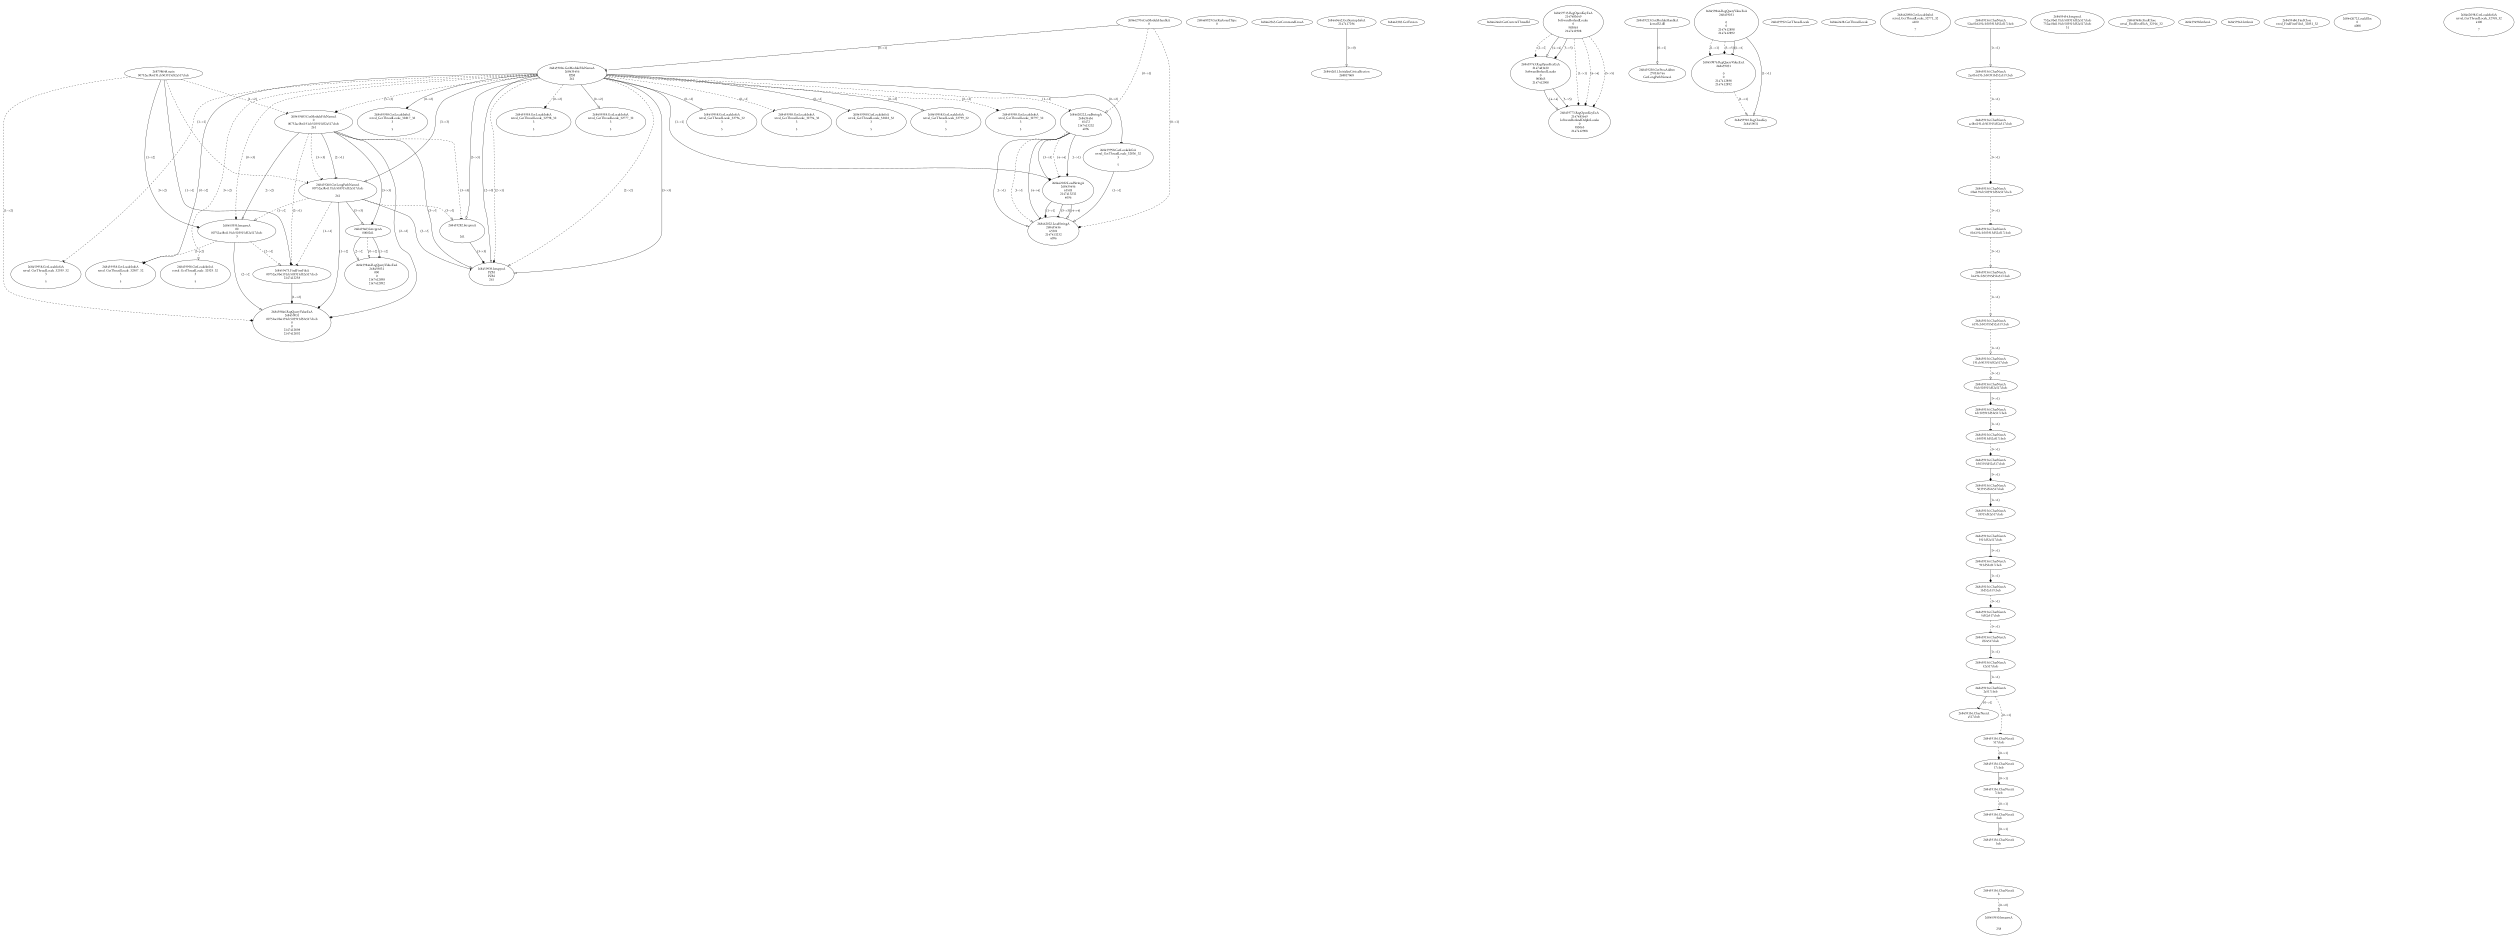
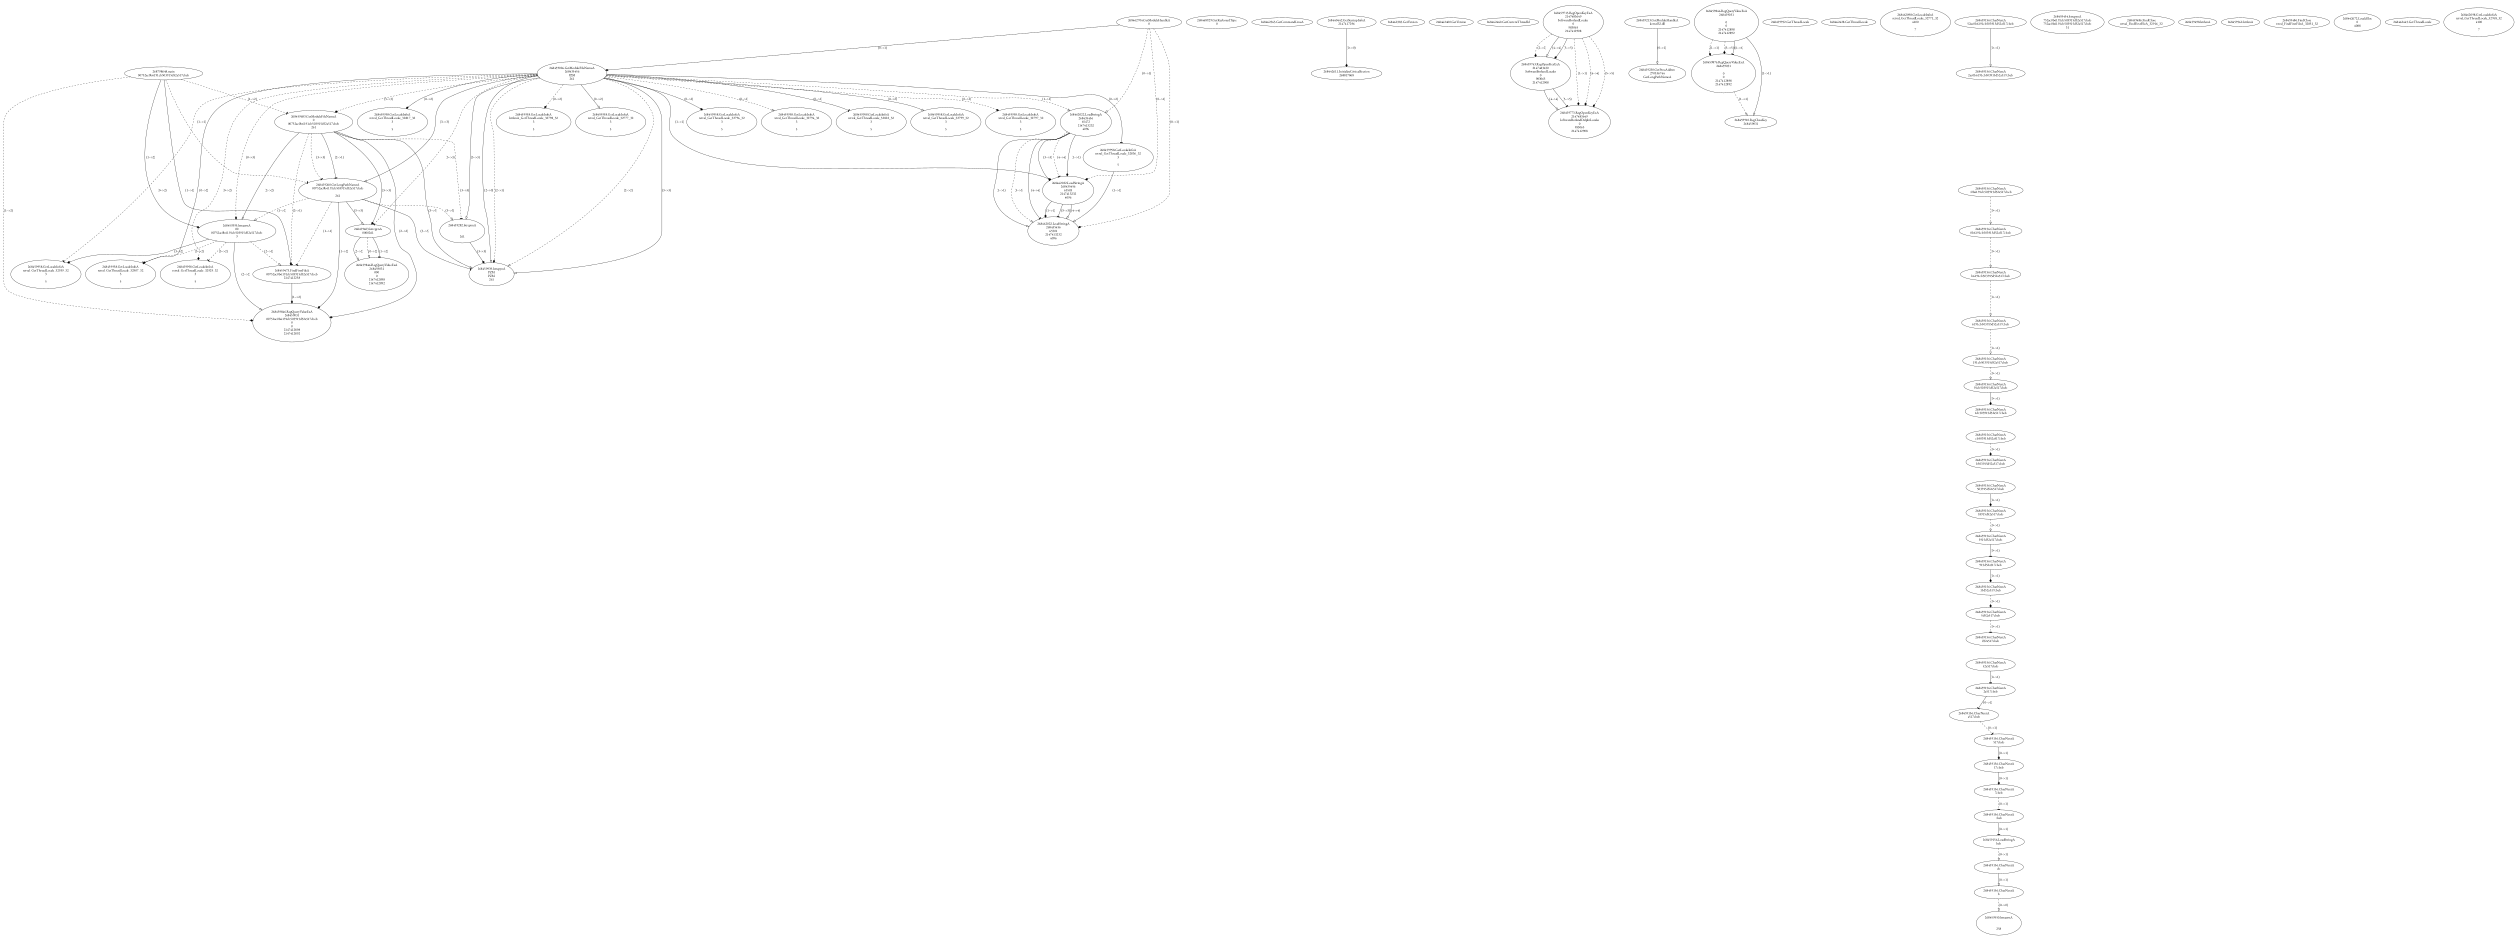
none -> (1451, 22)
none -> (2412, 22)
(864, 47) -> (864, 47)
(1347, 47) -> (1347, 47)
(839, 88) -> (839, 88)
(690, 89) -> (690, 89)
(306, 91) -> (306, 91)
(660, 92) -> (660, 92)
(534, 122) -> (534, 122)
(1991, 122) -> none
none -> (1158, 134)
none -> (450, 137)
(1991, 210) -> (1991, 210)
none -> (218, 251)
none -> (140, 256)
(1991, 423) -> none
(1991, 473) -> none
none -> (1991, 524)
(1991, 651) -> none
(2002, 714) -> (1986, 727)
(1999, 752) -> (1999, 752)
(1999, 842) -> (1999, 842)
none -> (1999, 867)
